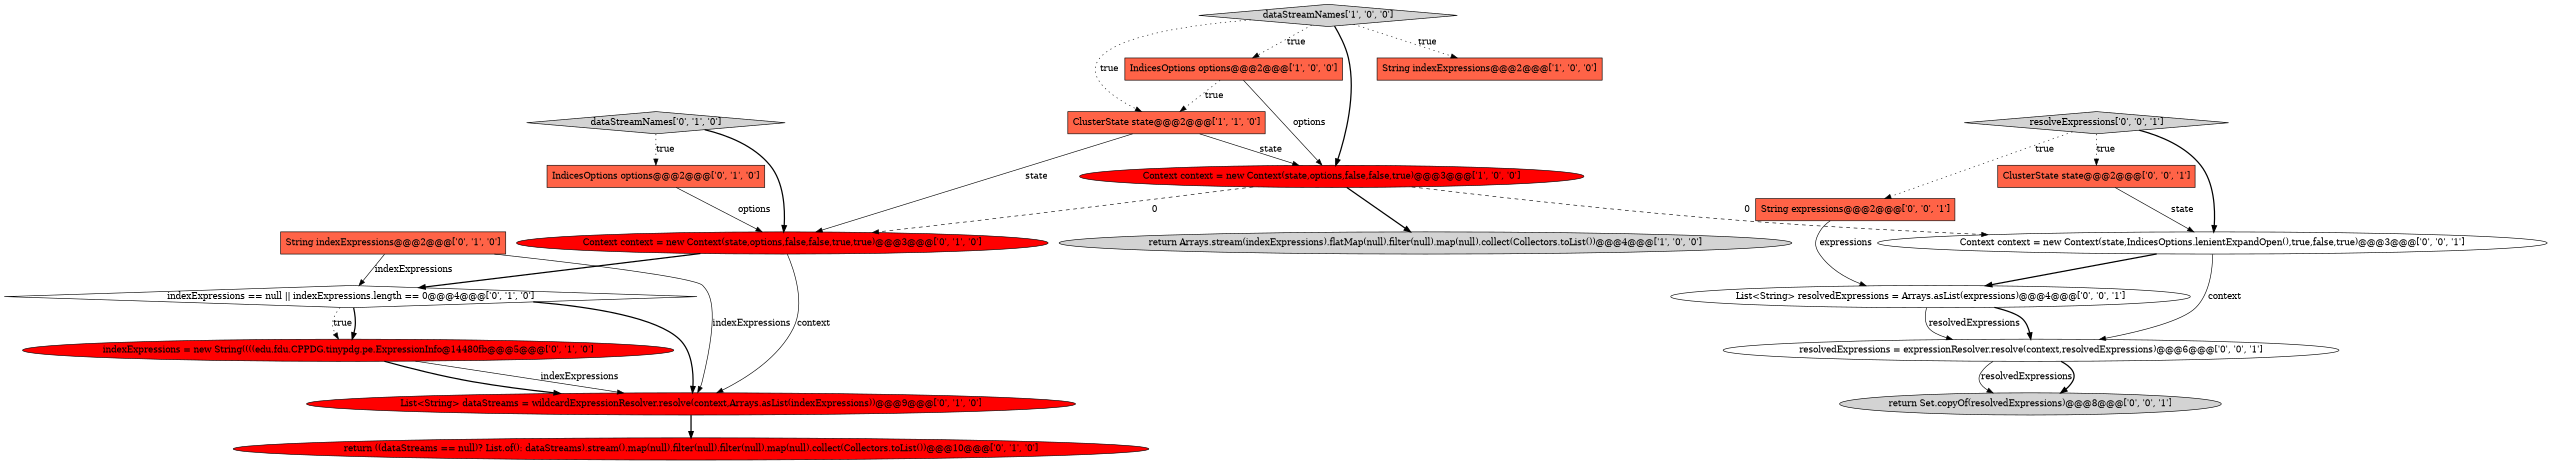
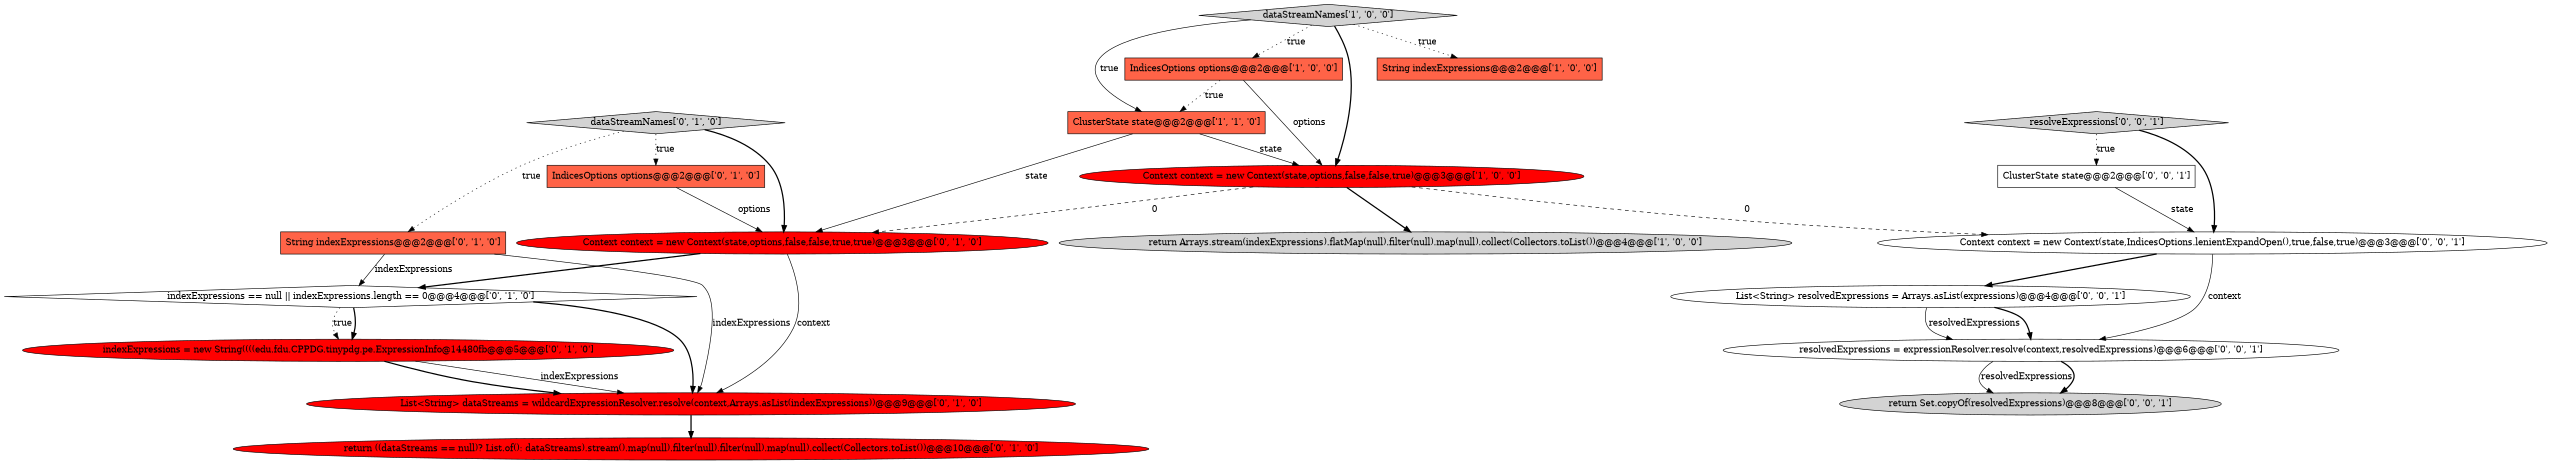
(1138, 38) -> (1138, 38)
none -> (514, 169)
(2096, 176) -> (2096, 176)
(1855, 210) -> none
